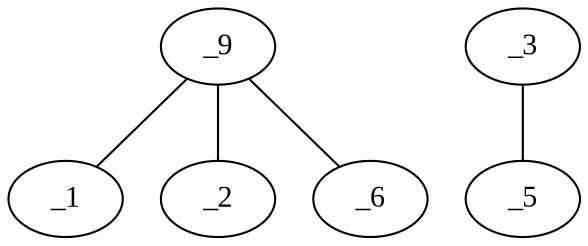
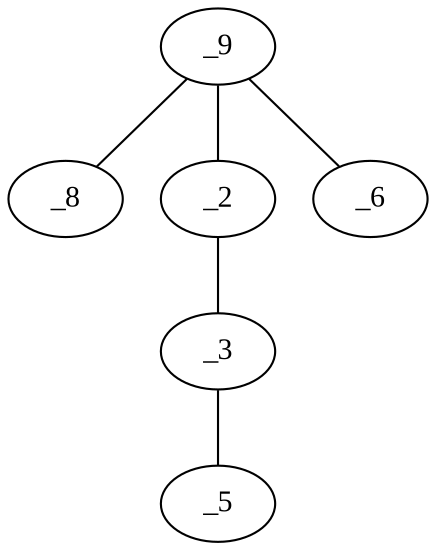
(66, 199) -> (66, 199)
none -> (218, 275)
